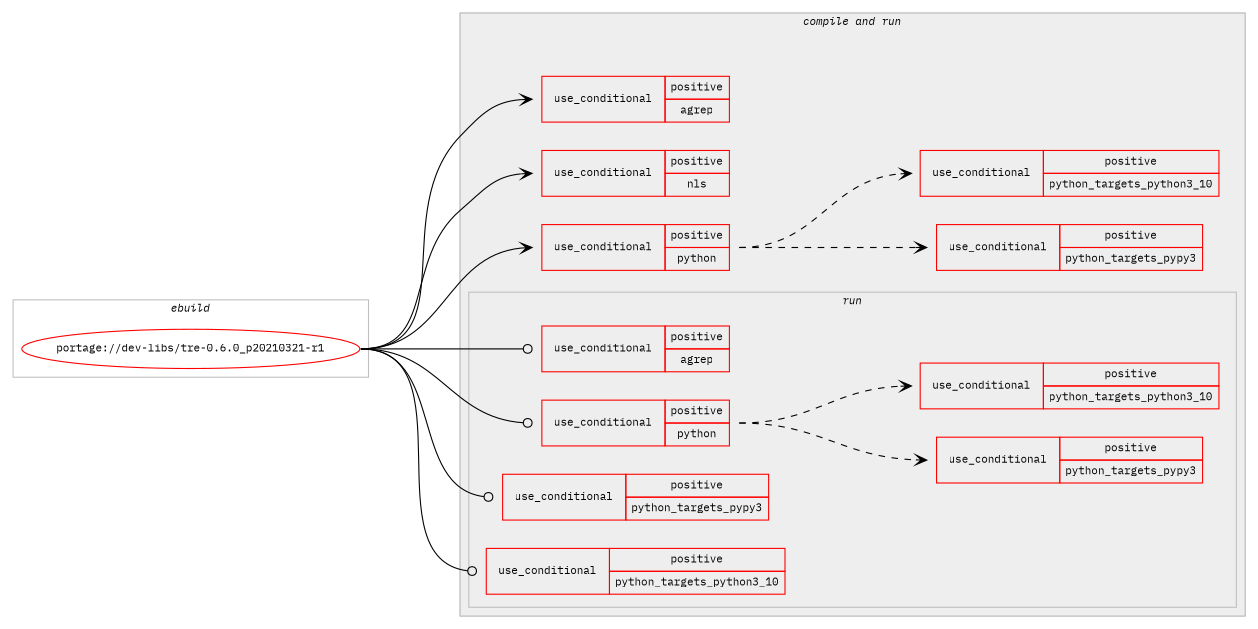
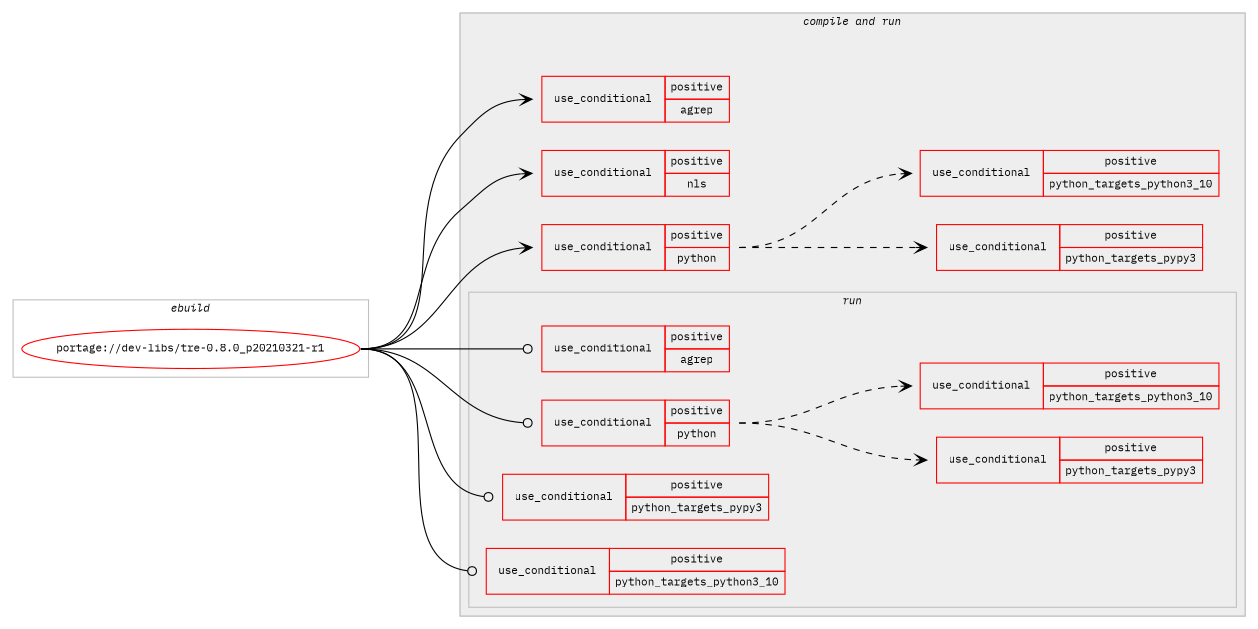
(191, 349) -> (191, 349)
